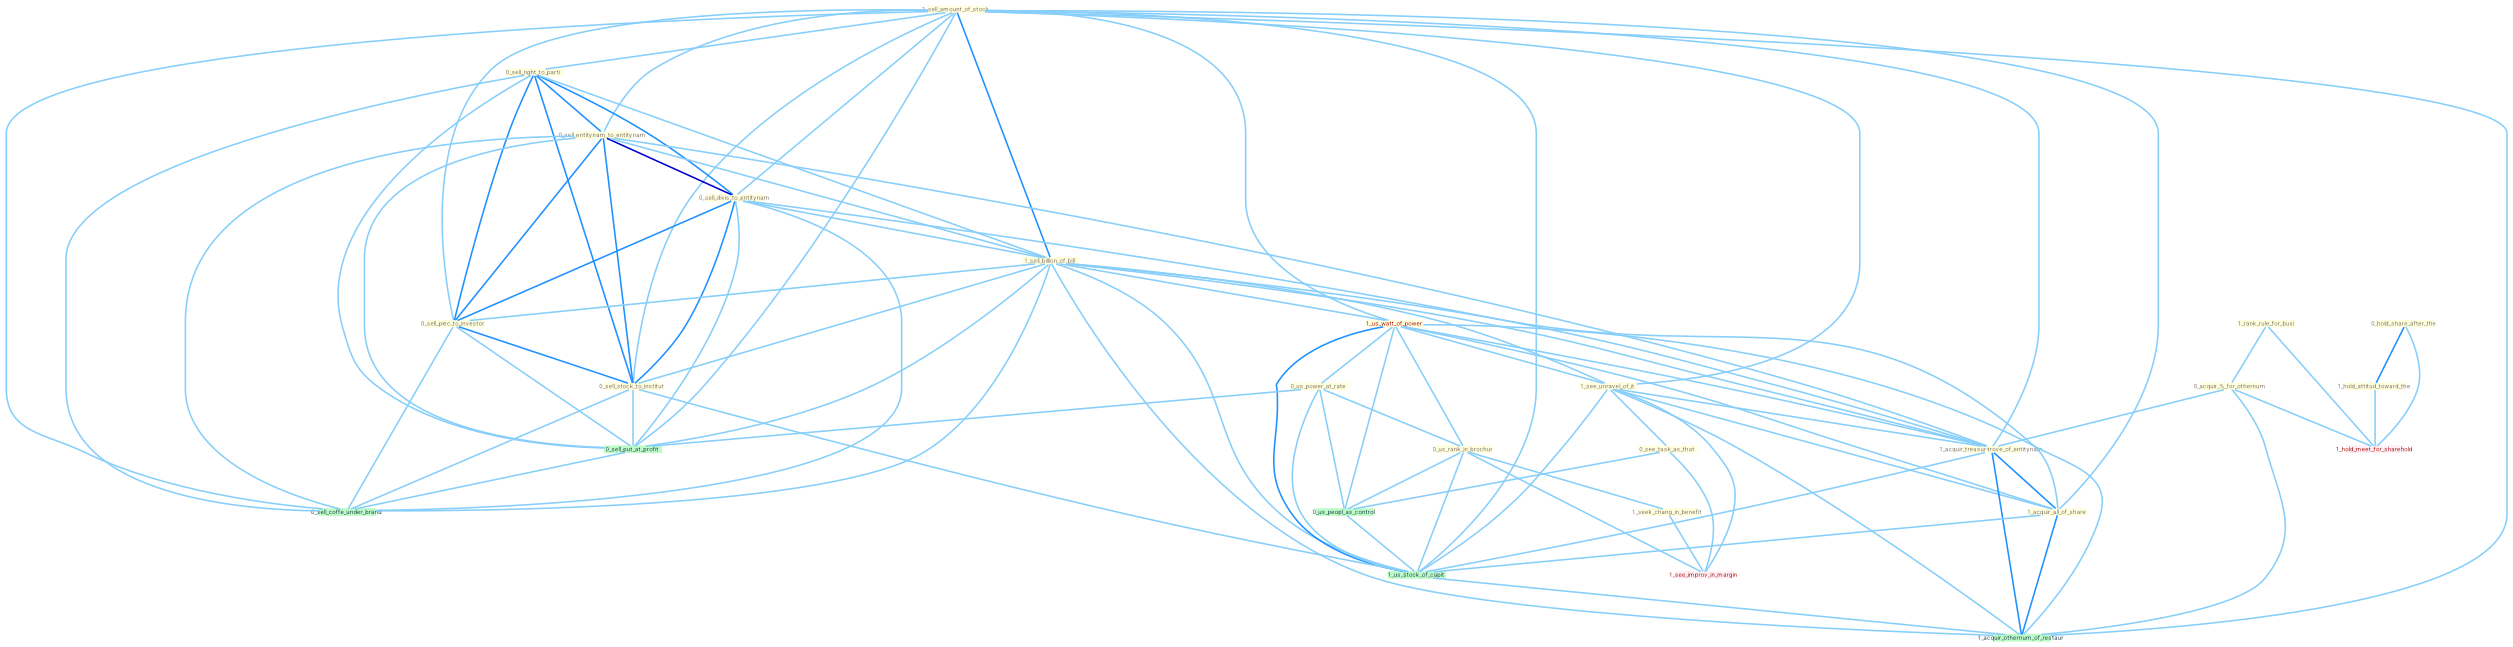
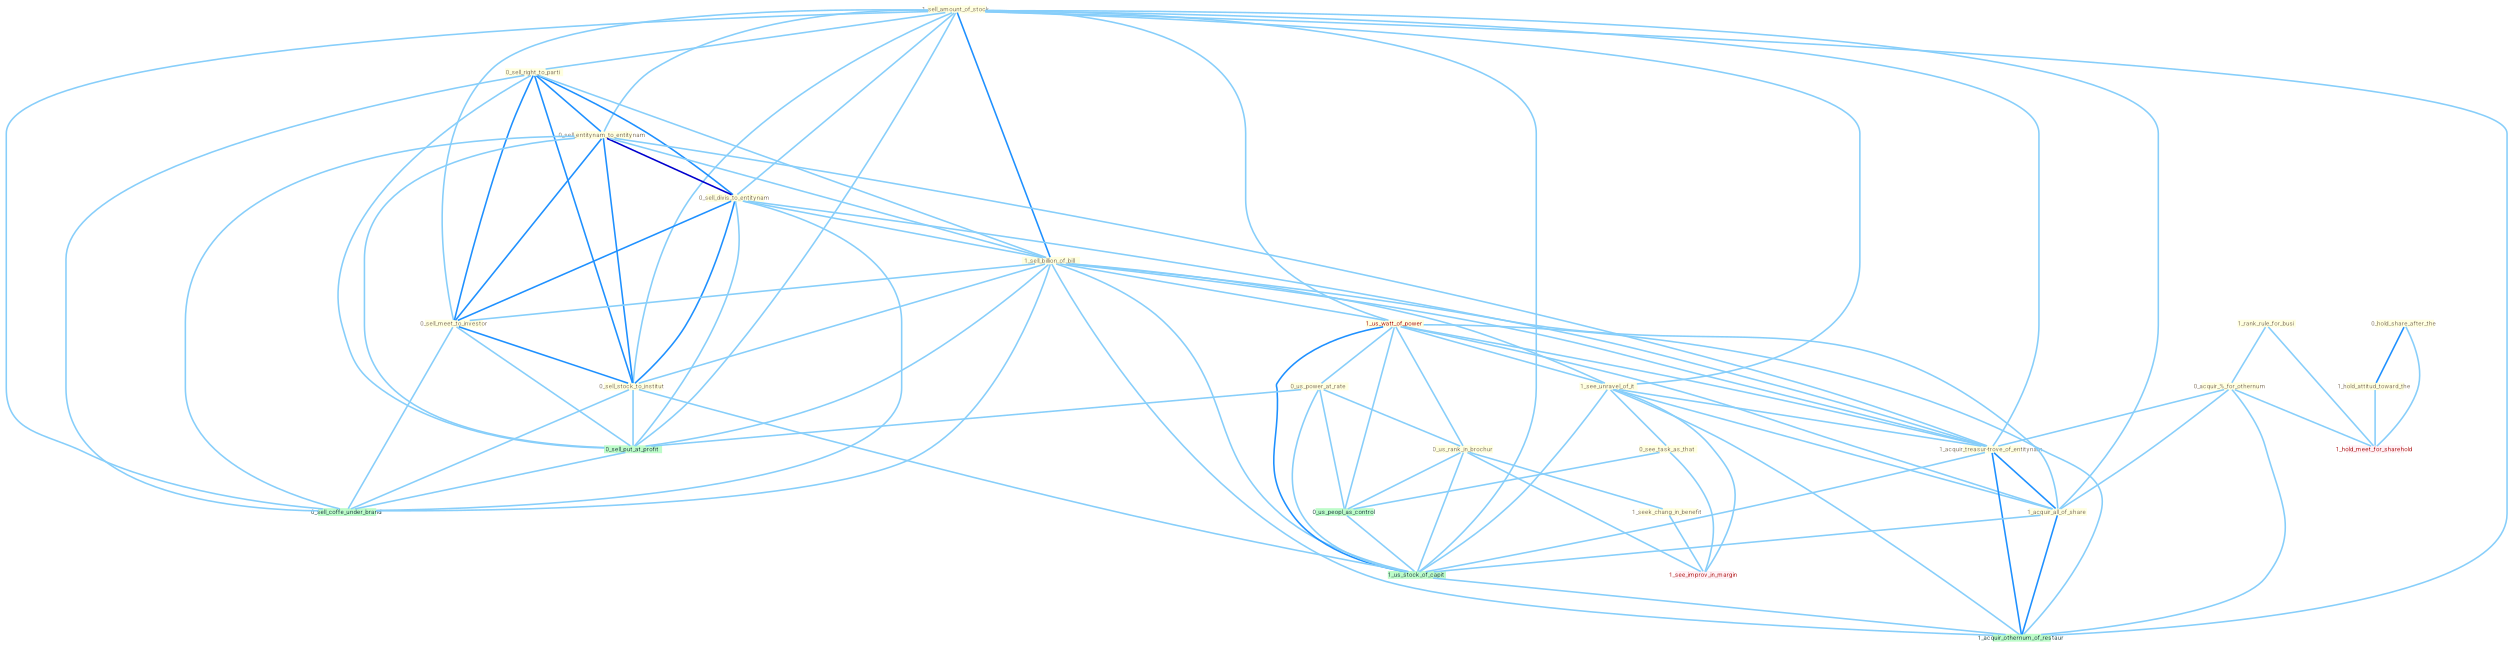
(454, 324) -> (454, 324)
none -> (2146, 452)
